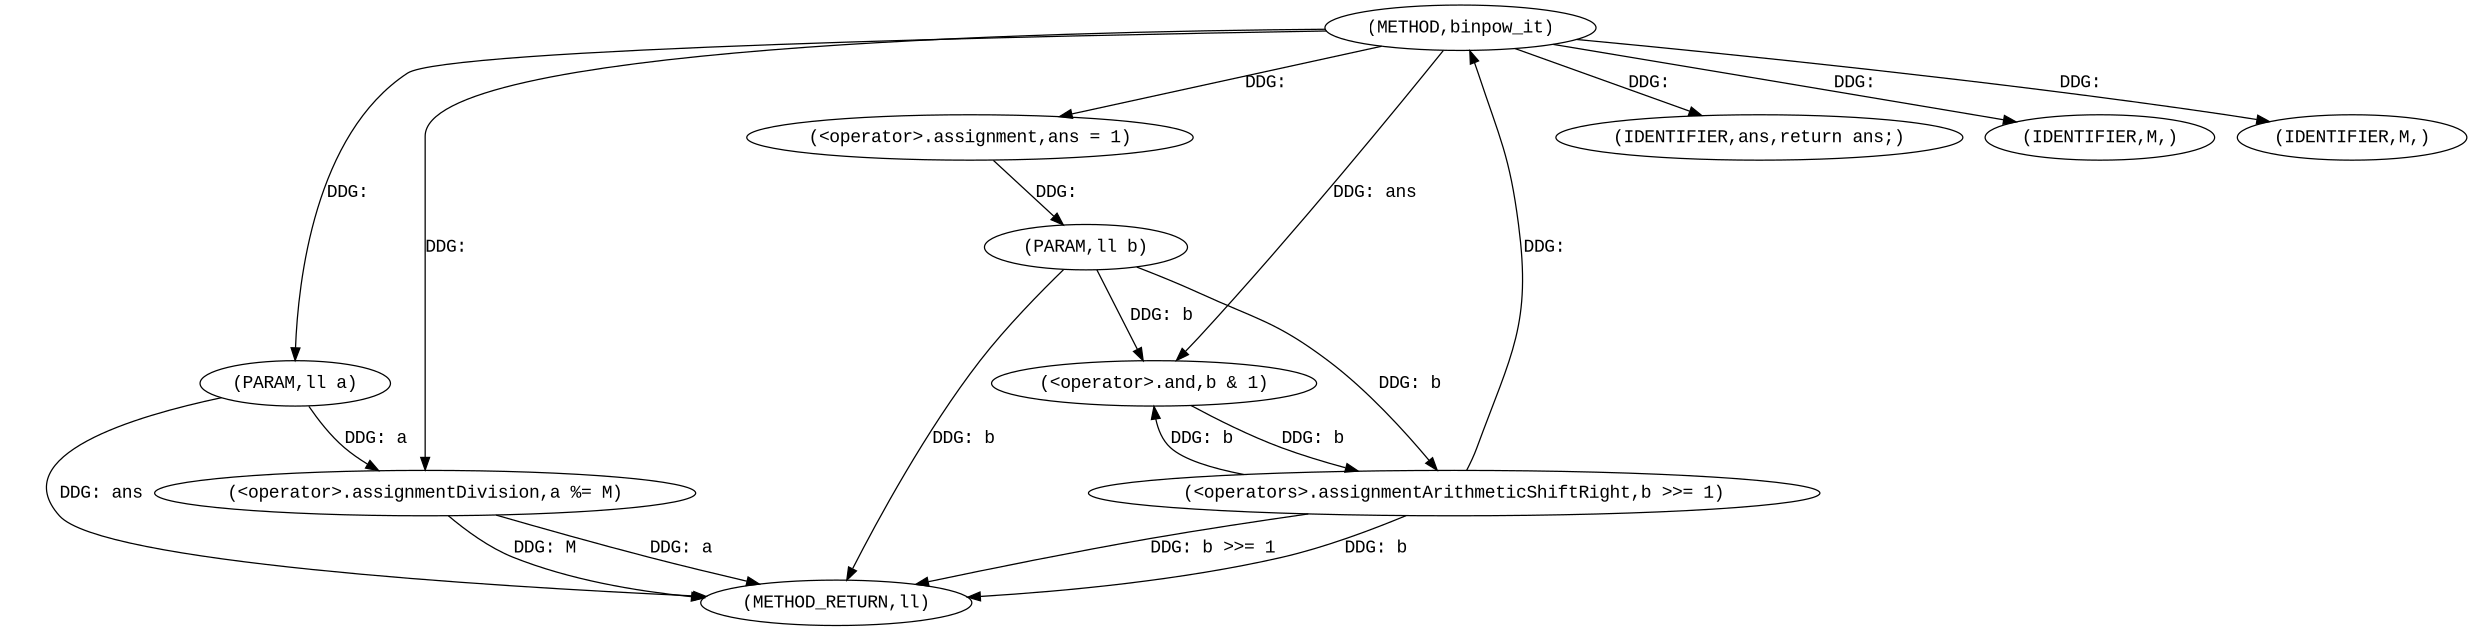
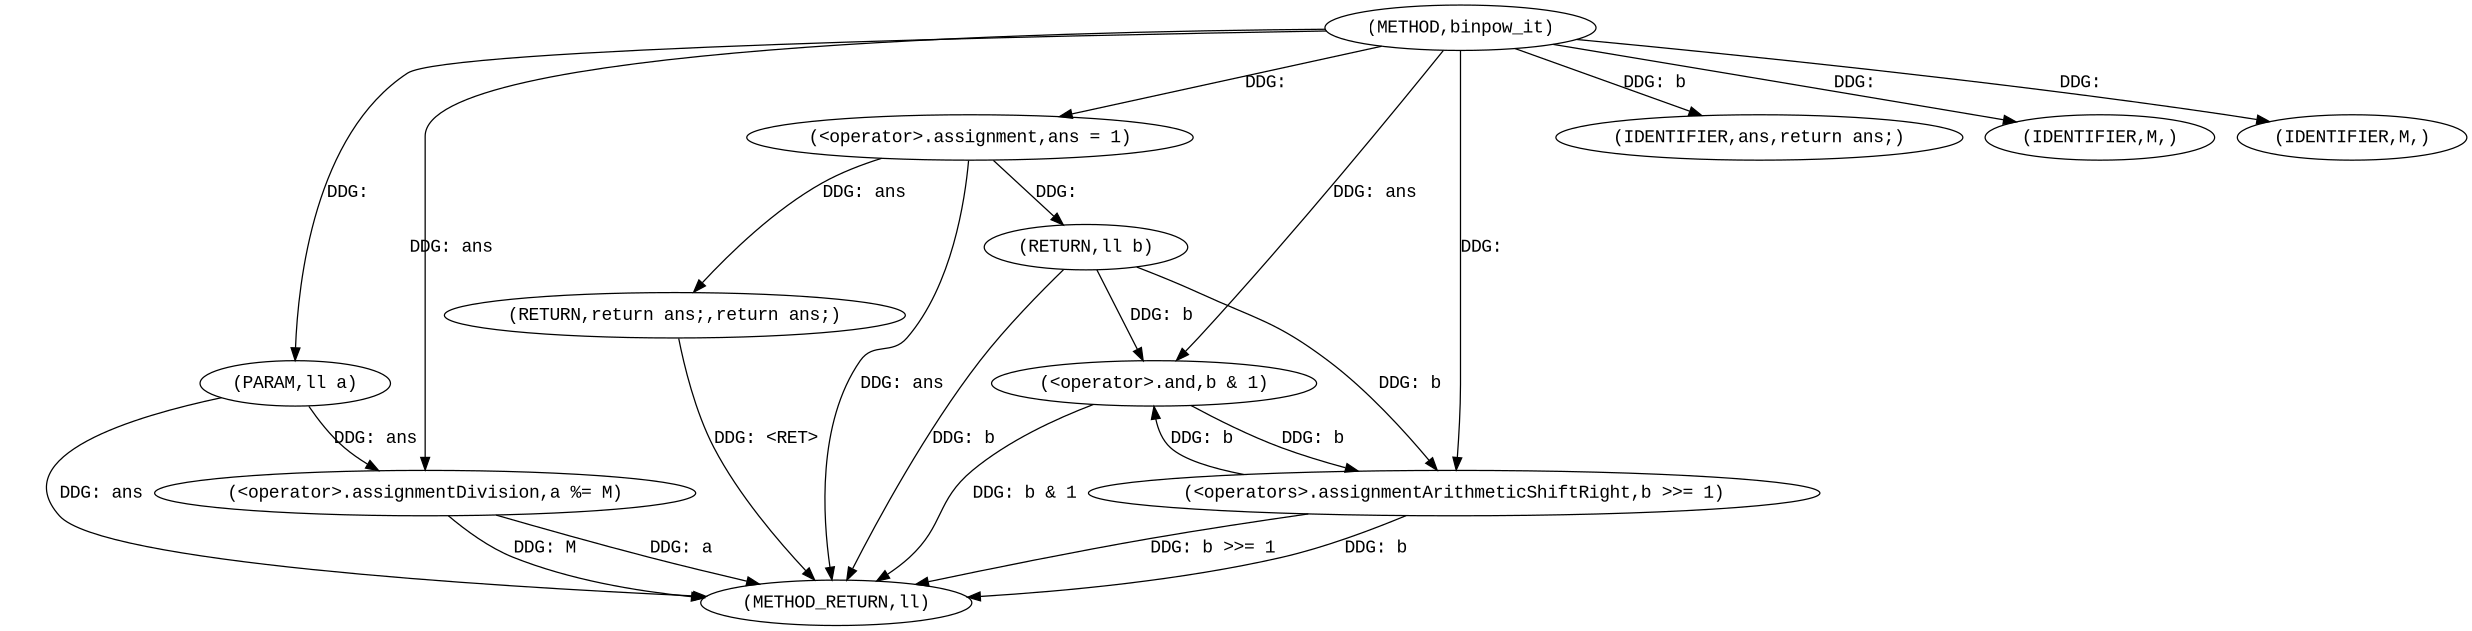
(1655, 83) -> (1655, 83)
(452, 247) -> (452, 247)
(1086, 247) -> (1086, 247)
(1522, 268) -> (1460, 254)
none -> (675, 315)
none -> (872, 351)
(376, 438) -> (376, 438)
none -> (973, 470)
